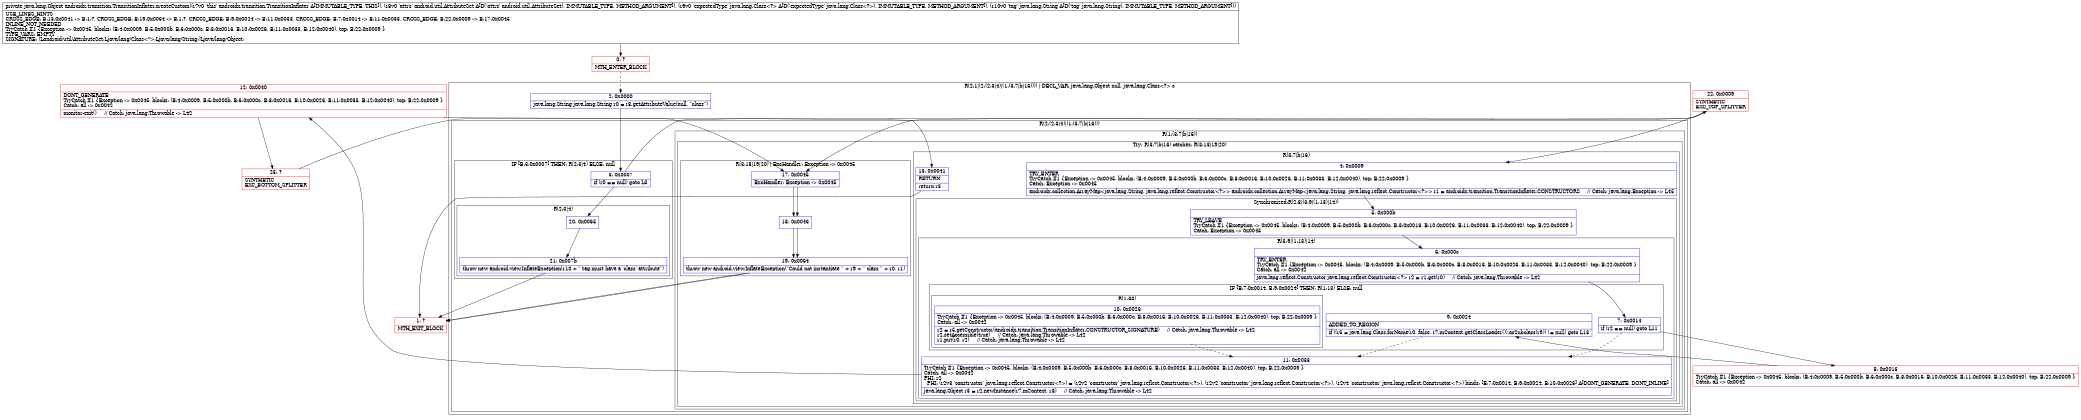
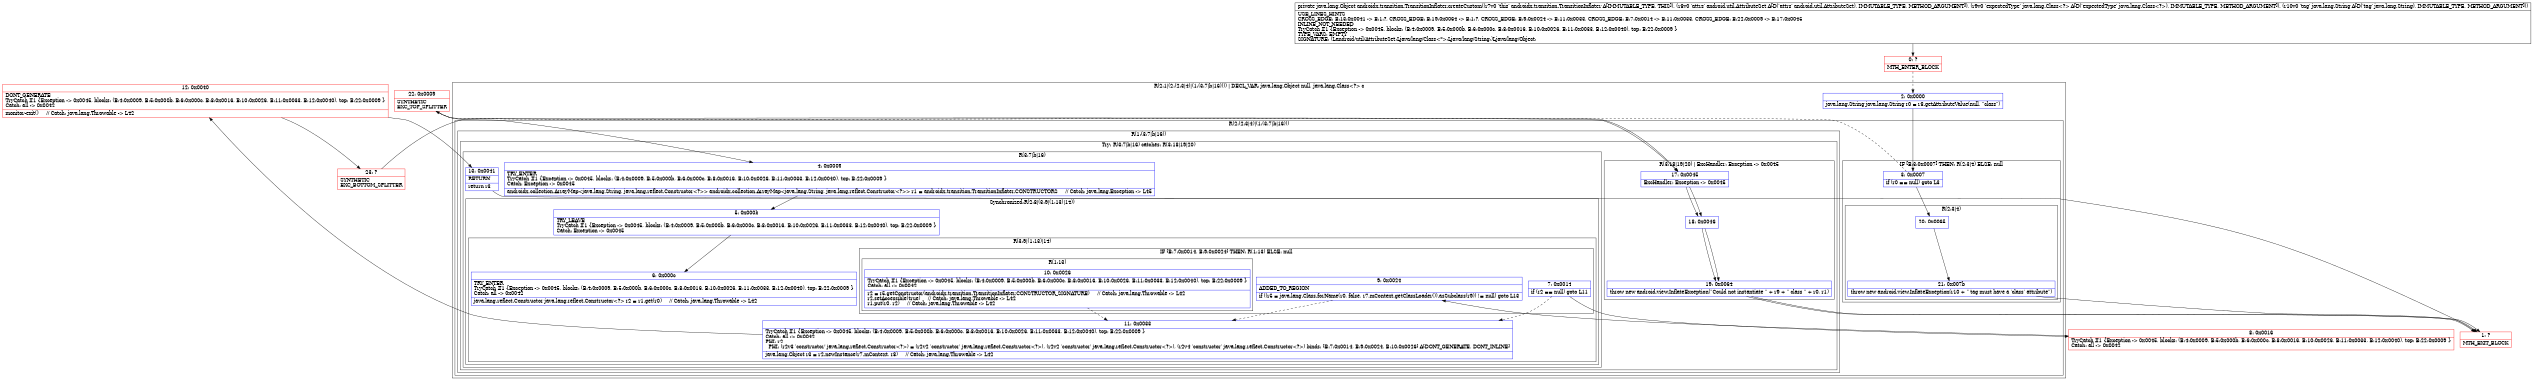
(907, 118) -> (1181, 119)
(1609, 295) -> none
(1127, 299) -> (1057, 263)
